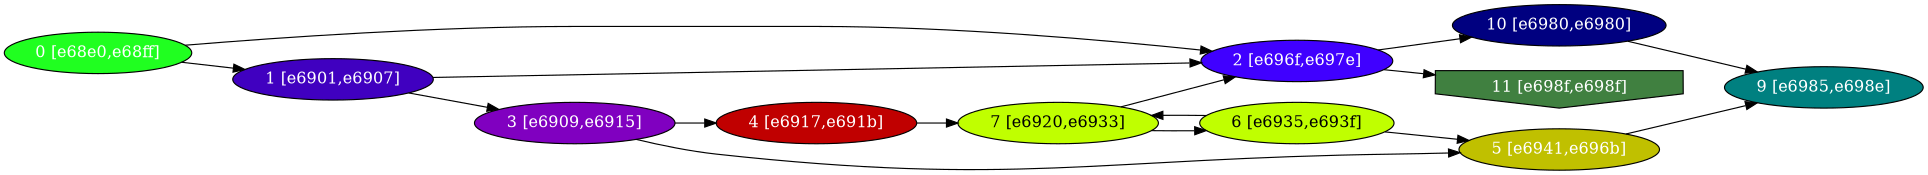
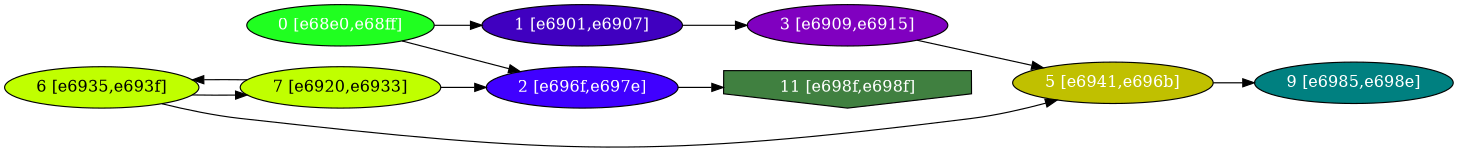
(1559, 25) -> none
(811, 70) -> none
(816, 123) -> none
